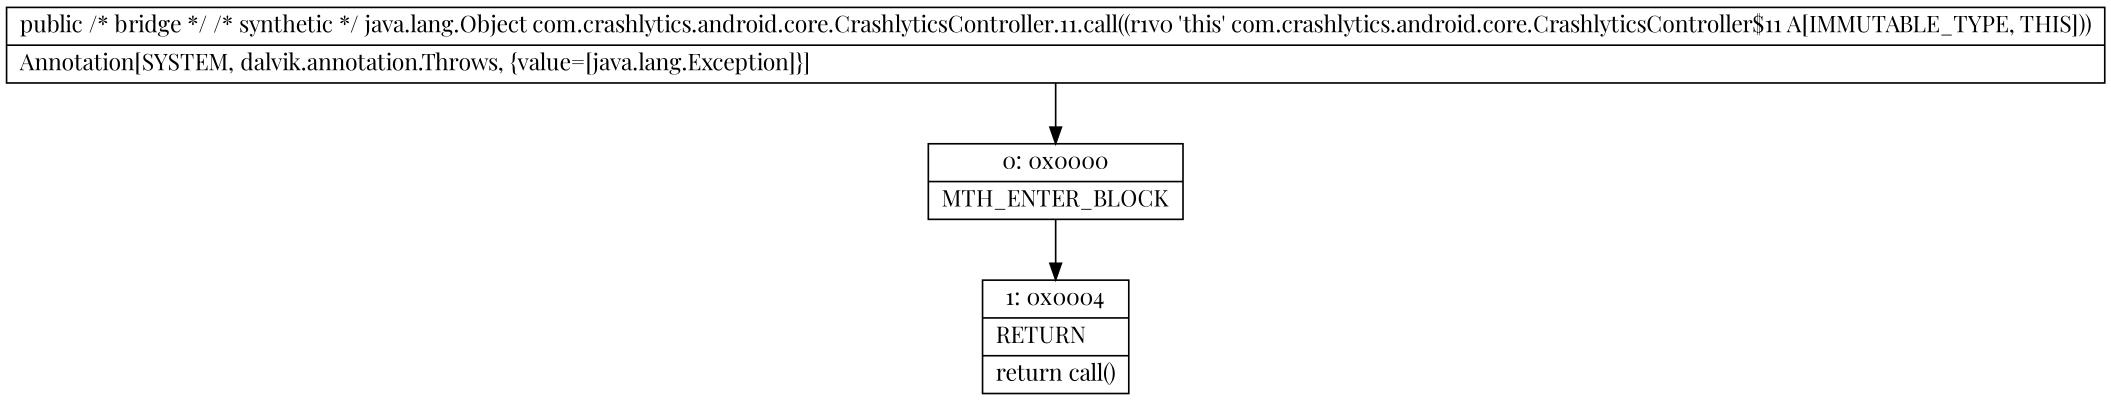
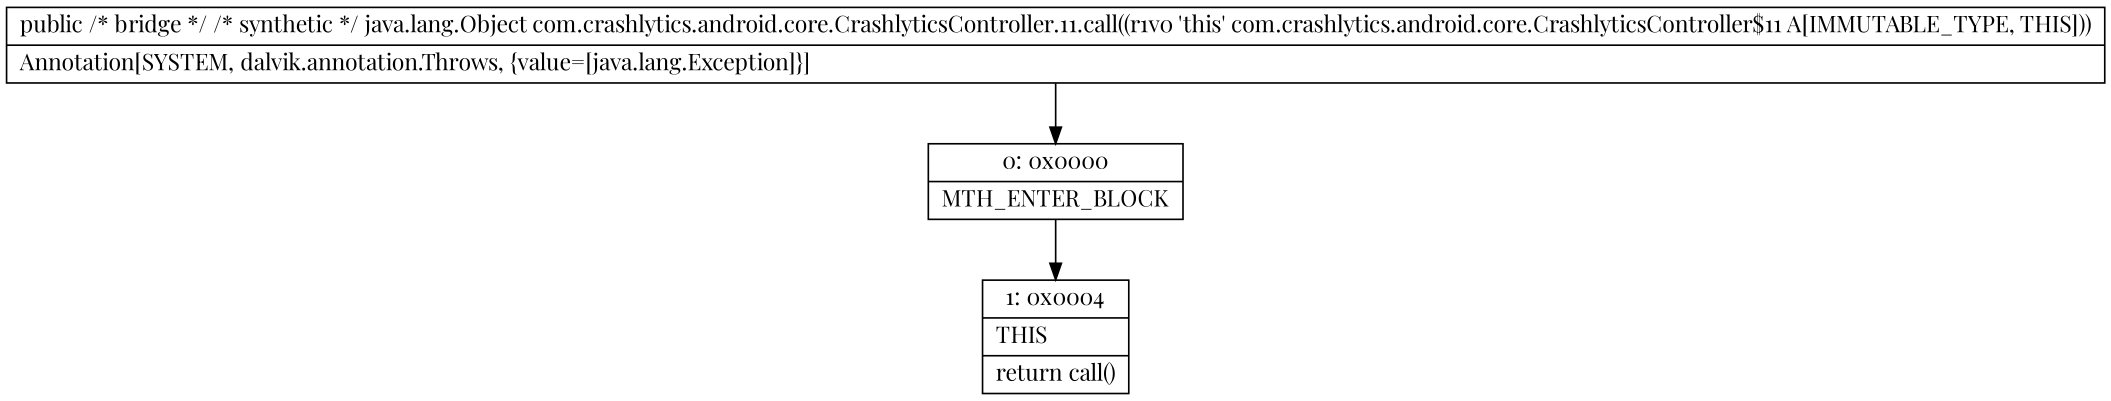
(1041, 336) -> (1022, 336)
